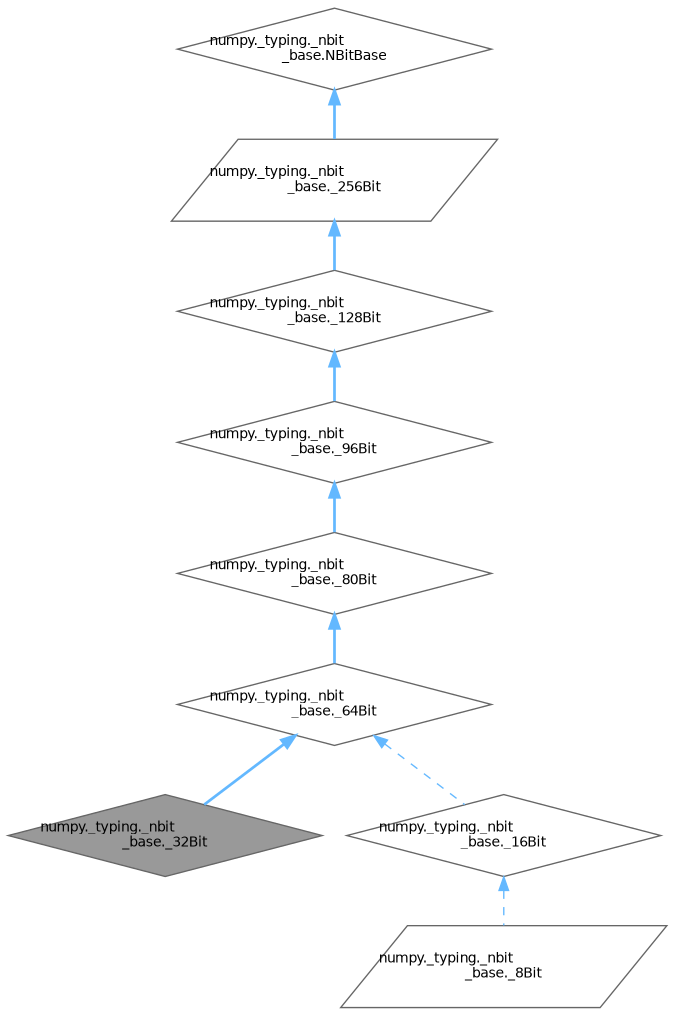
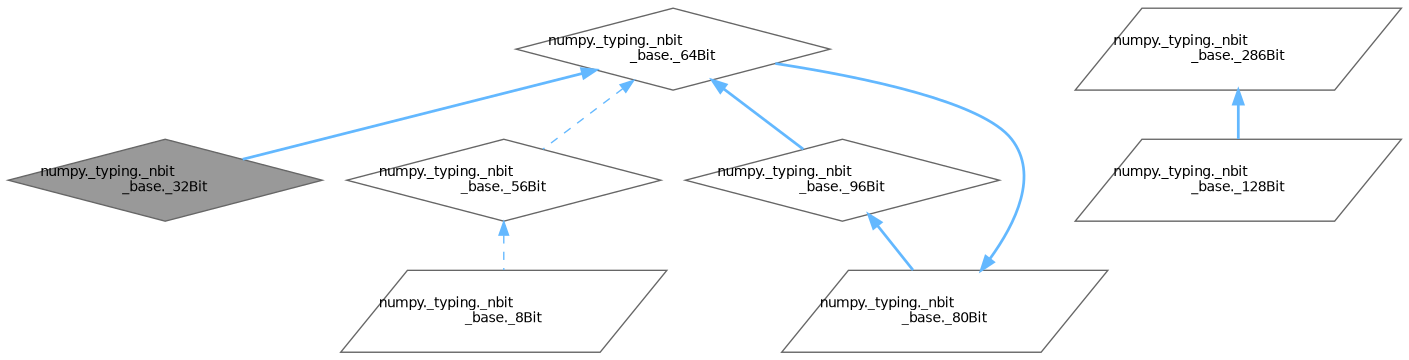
(334, 49) -> none
(334, 180) -> (1238, 49)
(334, 311) -> (1238, 180)
(334, 384) -> (763, 119)
(334, 573) -> (945, 311)
(504, 836) -> (504, 180)
